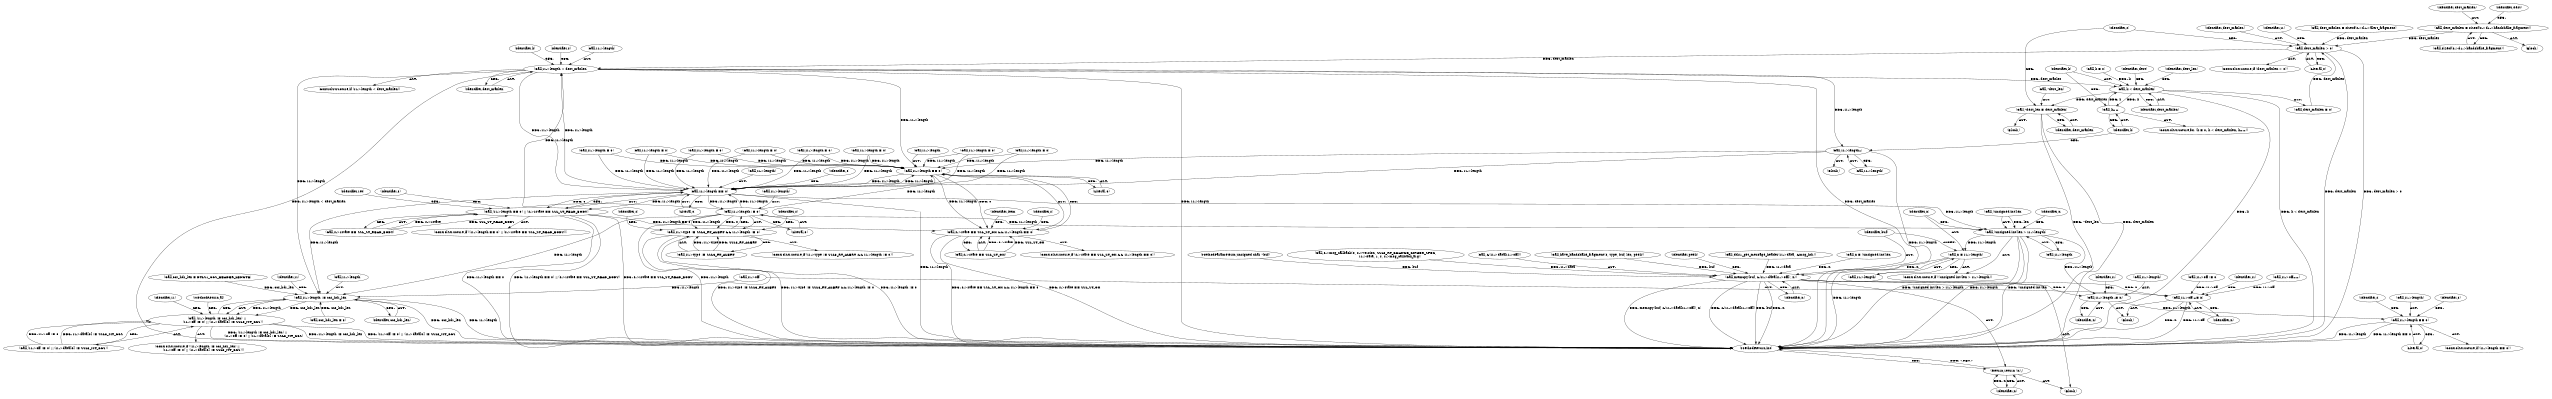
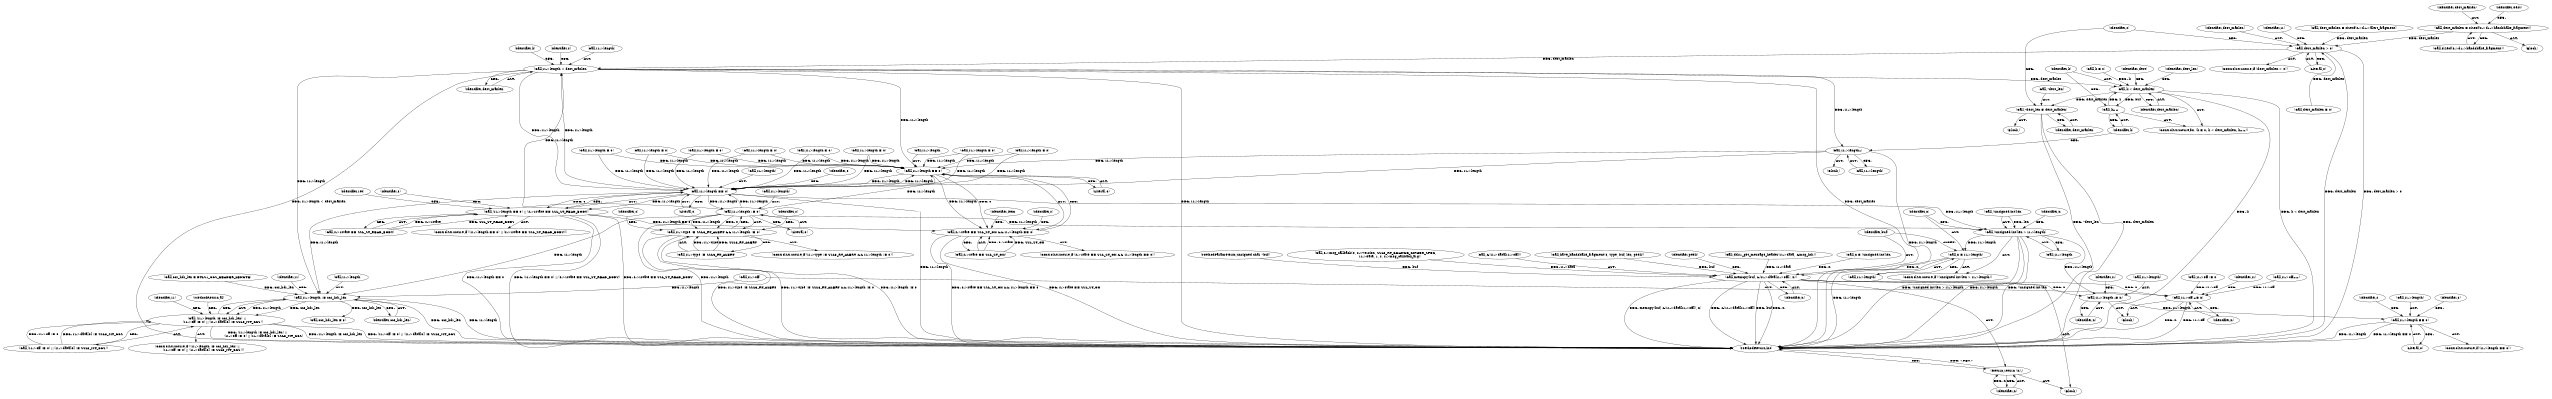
(360, 89) -> none
(2234, 93) -> (2184, 102)
(2133, 100) -> (2133, 100)
(322, 311) -> (351, 307)
